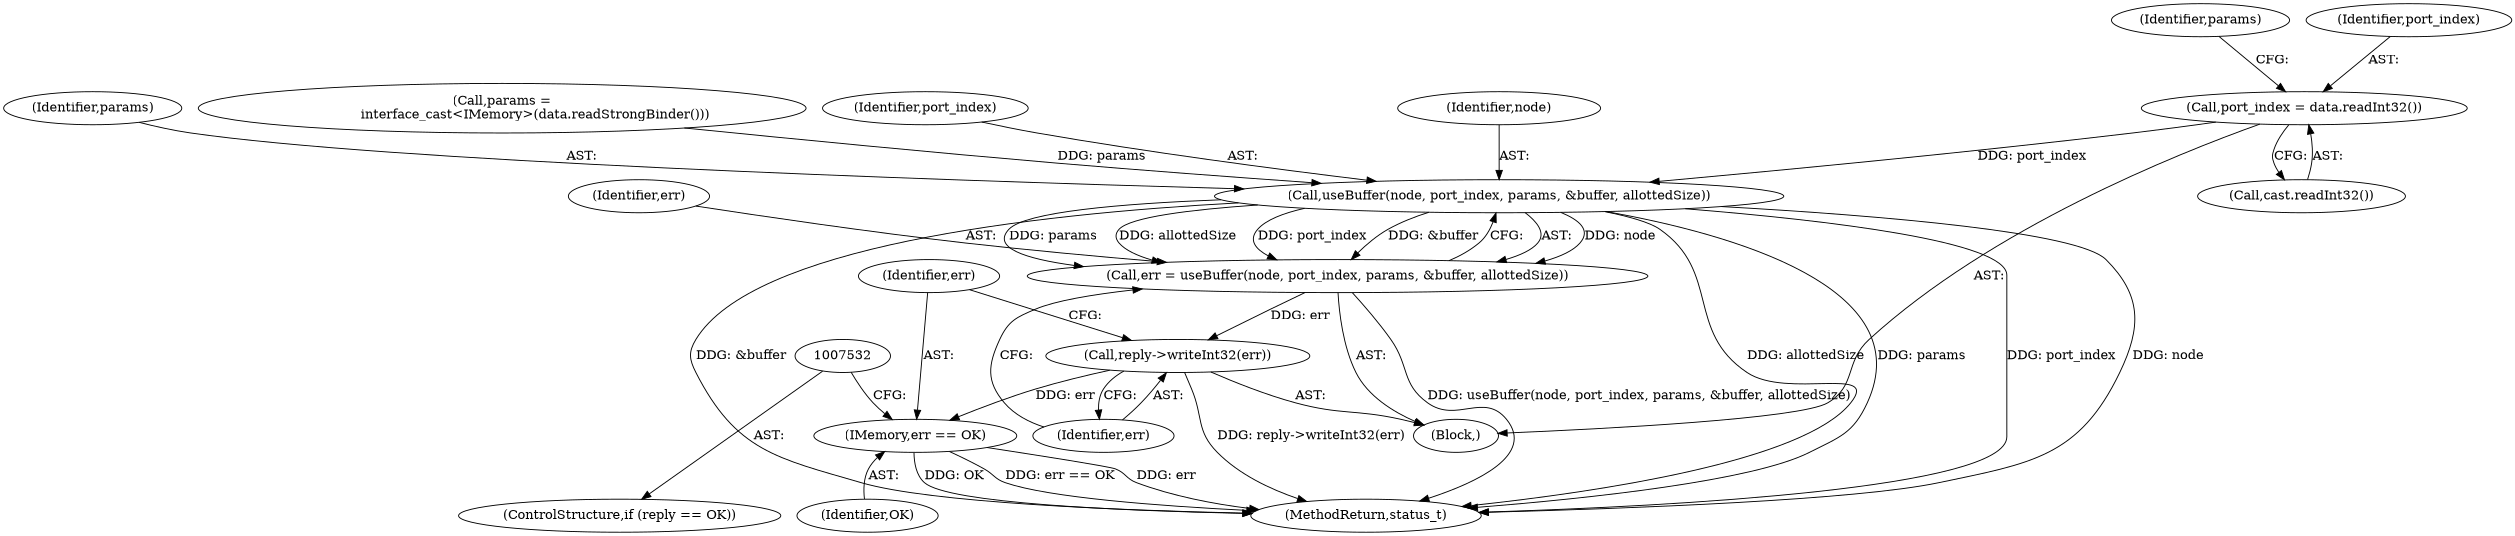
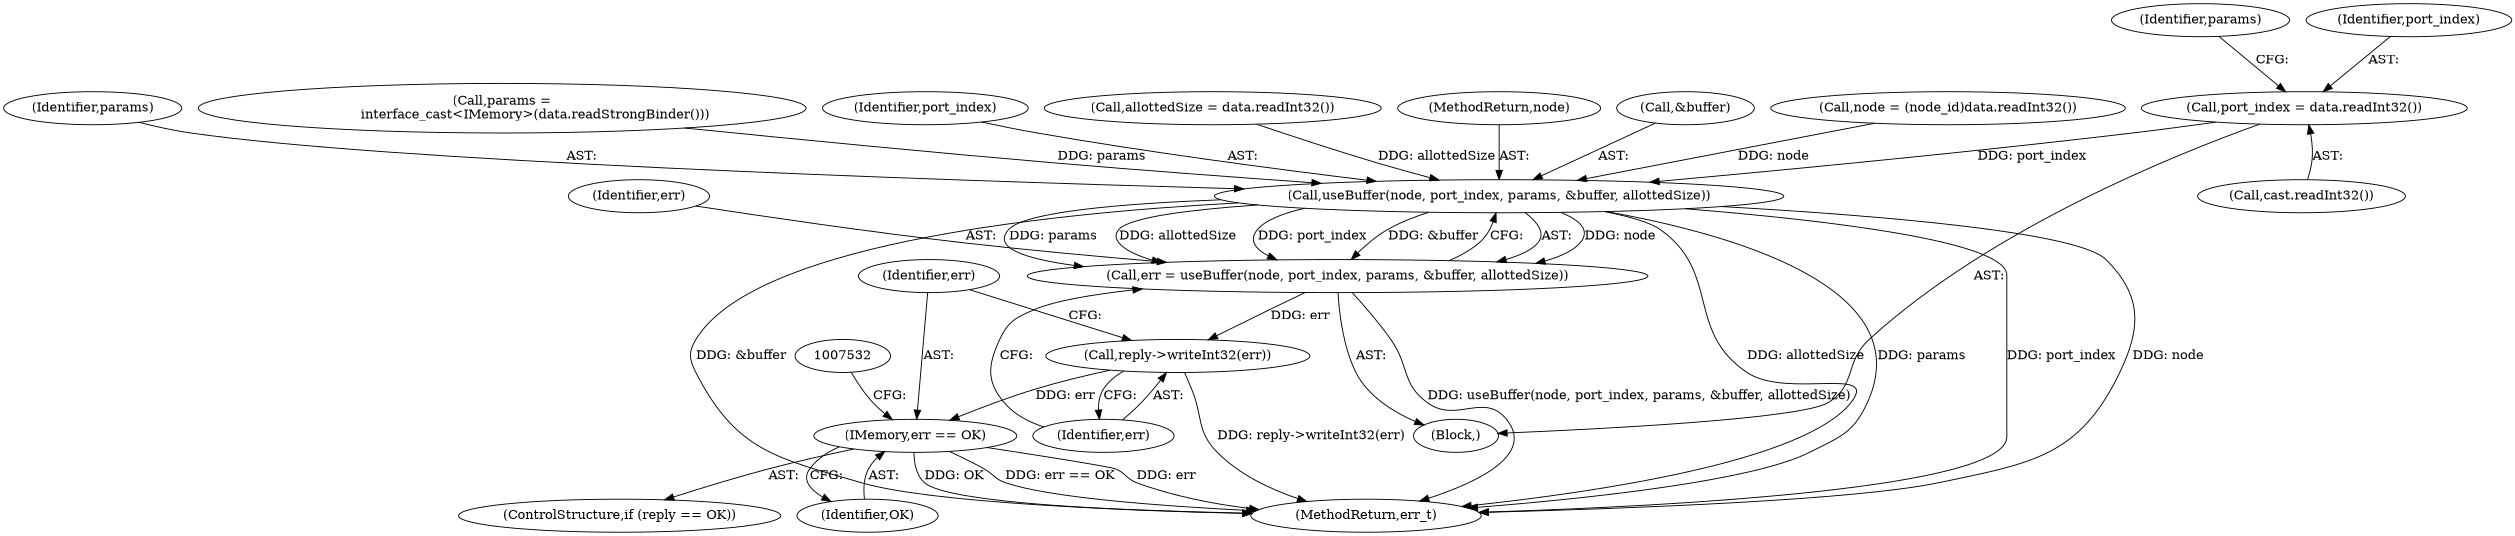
none -> (1213, 108)
(1499, 108) -> (1499, 108)
none -> (1686, 108)
none -> (1948, 108)
(2275, 148) -> none
(1310, 406) -> none
(732, 436) -> (763, 470)
none -> (807, 473)
(1366, 516) -> (1366, 516)
